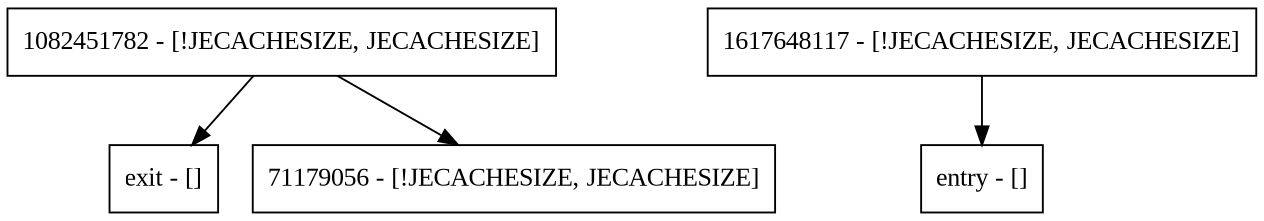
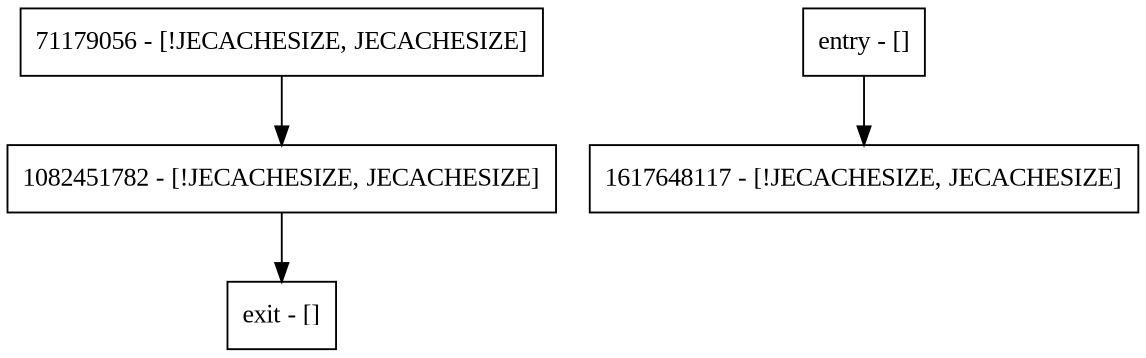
(982, 101) -> (864, 101)
(389, 106) -> (282, 101)
